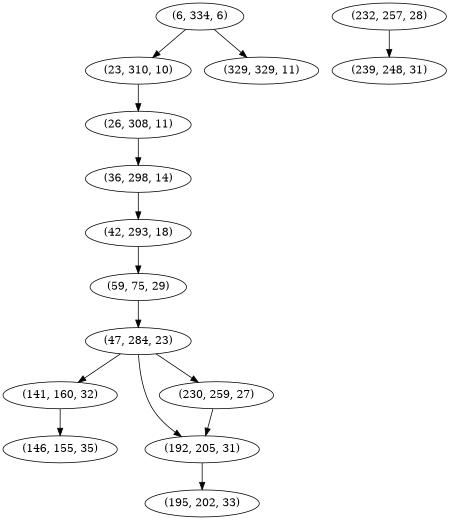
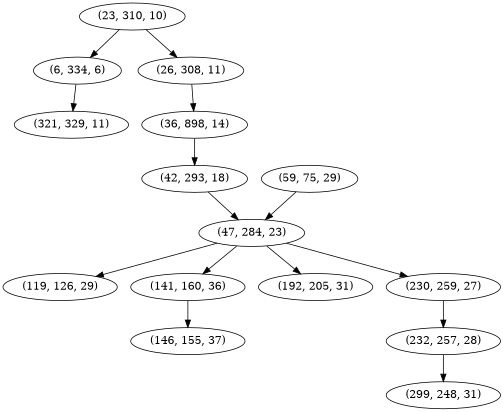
(172, 41) -> (108, 41)
(262, 71) -> (71, 125)
(389, 71) -> (443, 395)
(138, 179) -> (195, 125)
(138, 256) -> (220, 203)
none -> (60, 287)
(60, 395) -> (188, 287)
(210, 419) -> (443, 310)
(60, 449) -> (188, 341)
(202, 503) -> none
